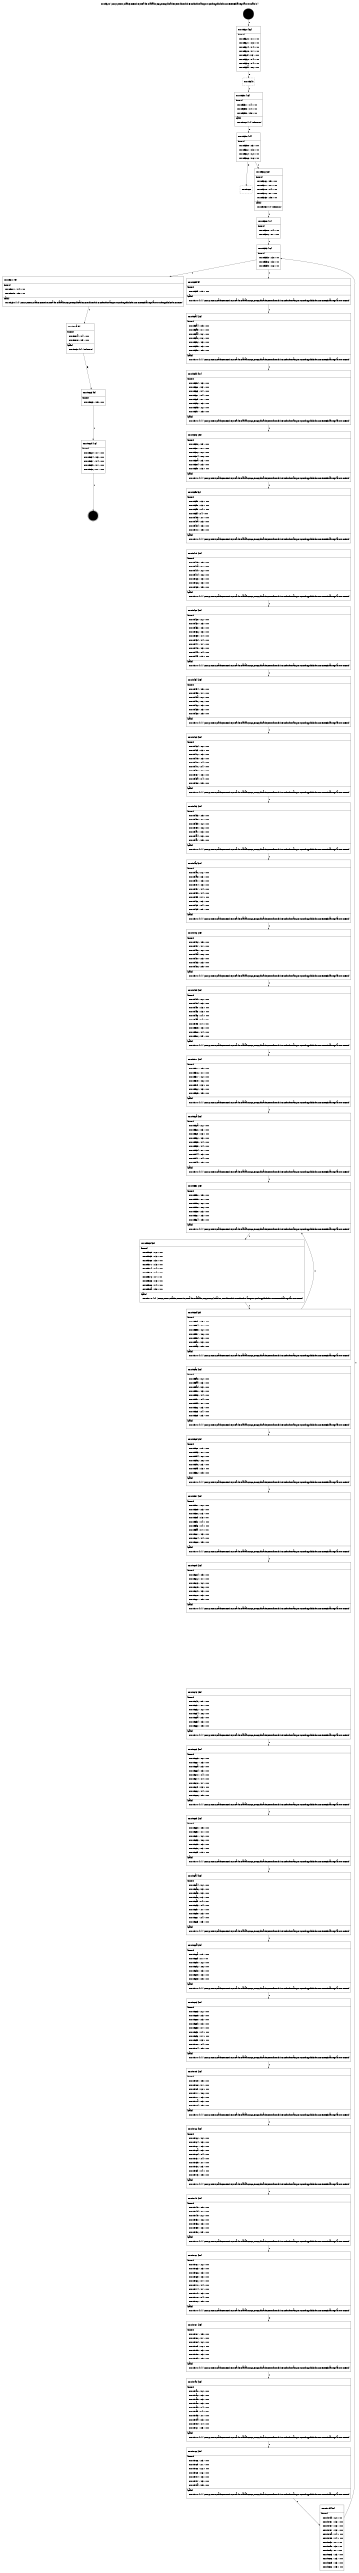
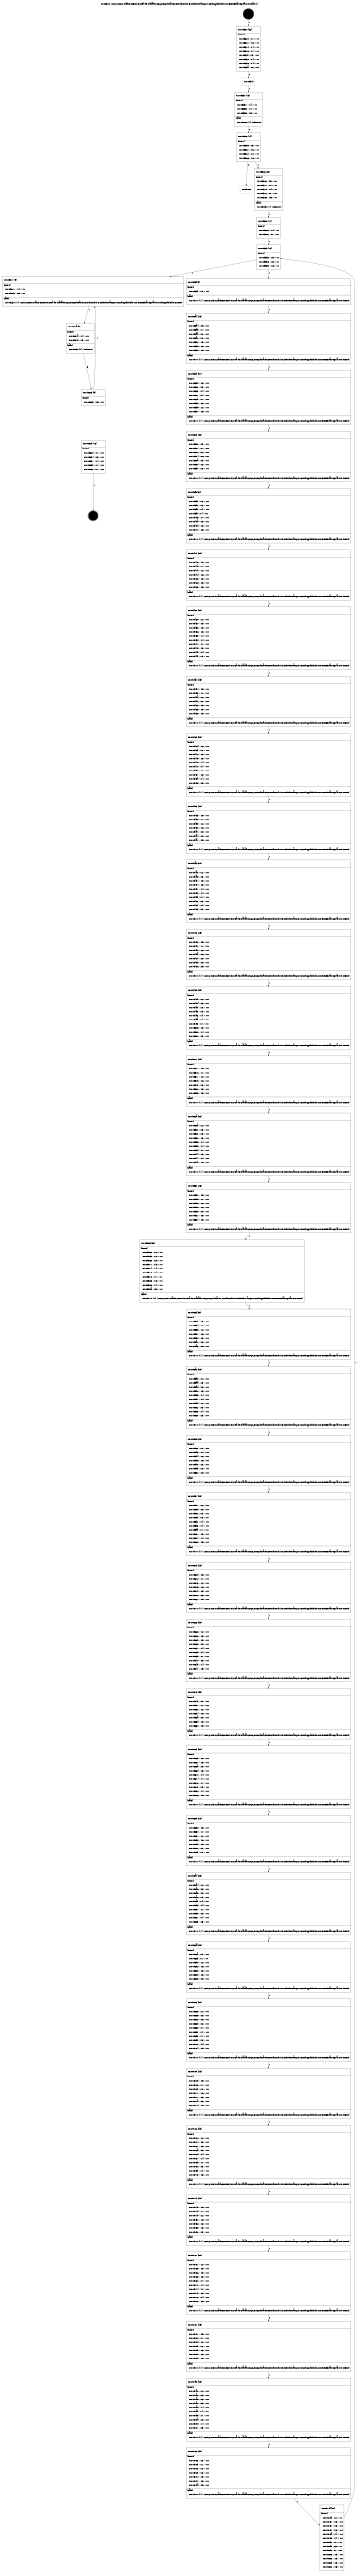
(93, 422) -> (96, 348)
none -> (269, 546)
(314, 1272) -> (269, 1362)
none -> (269, 1650)
